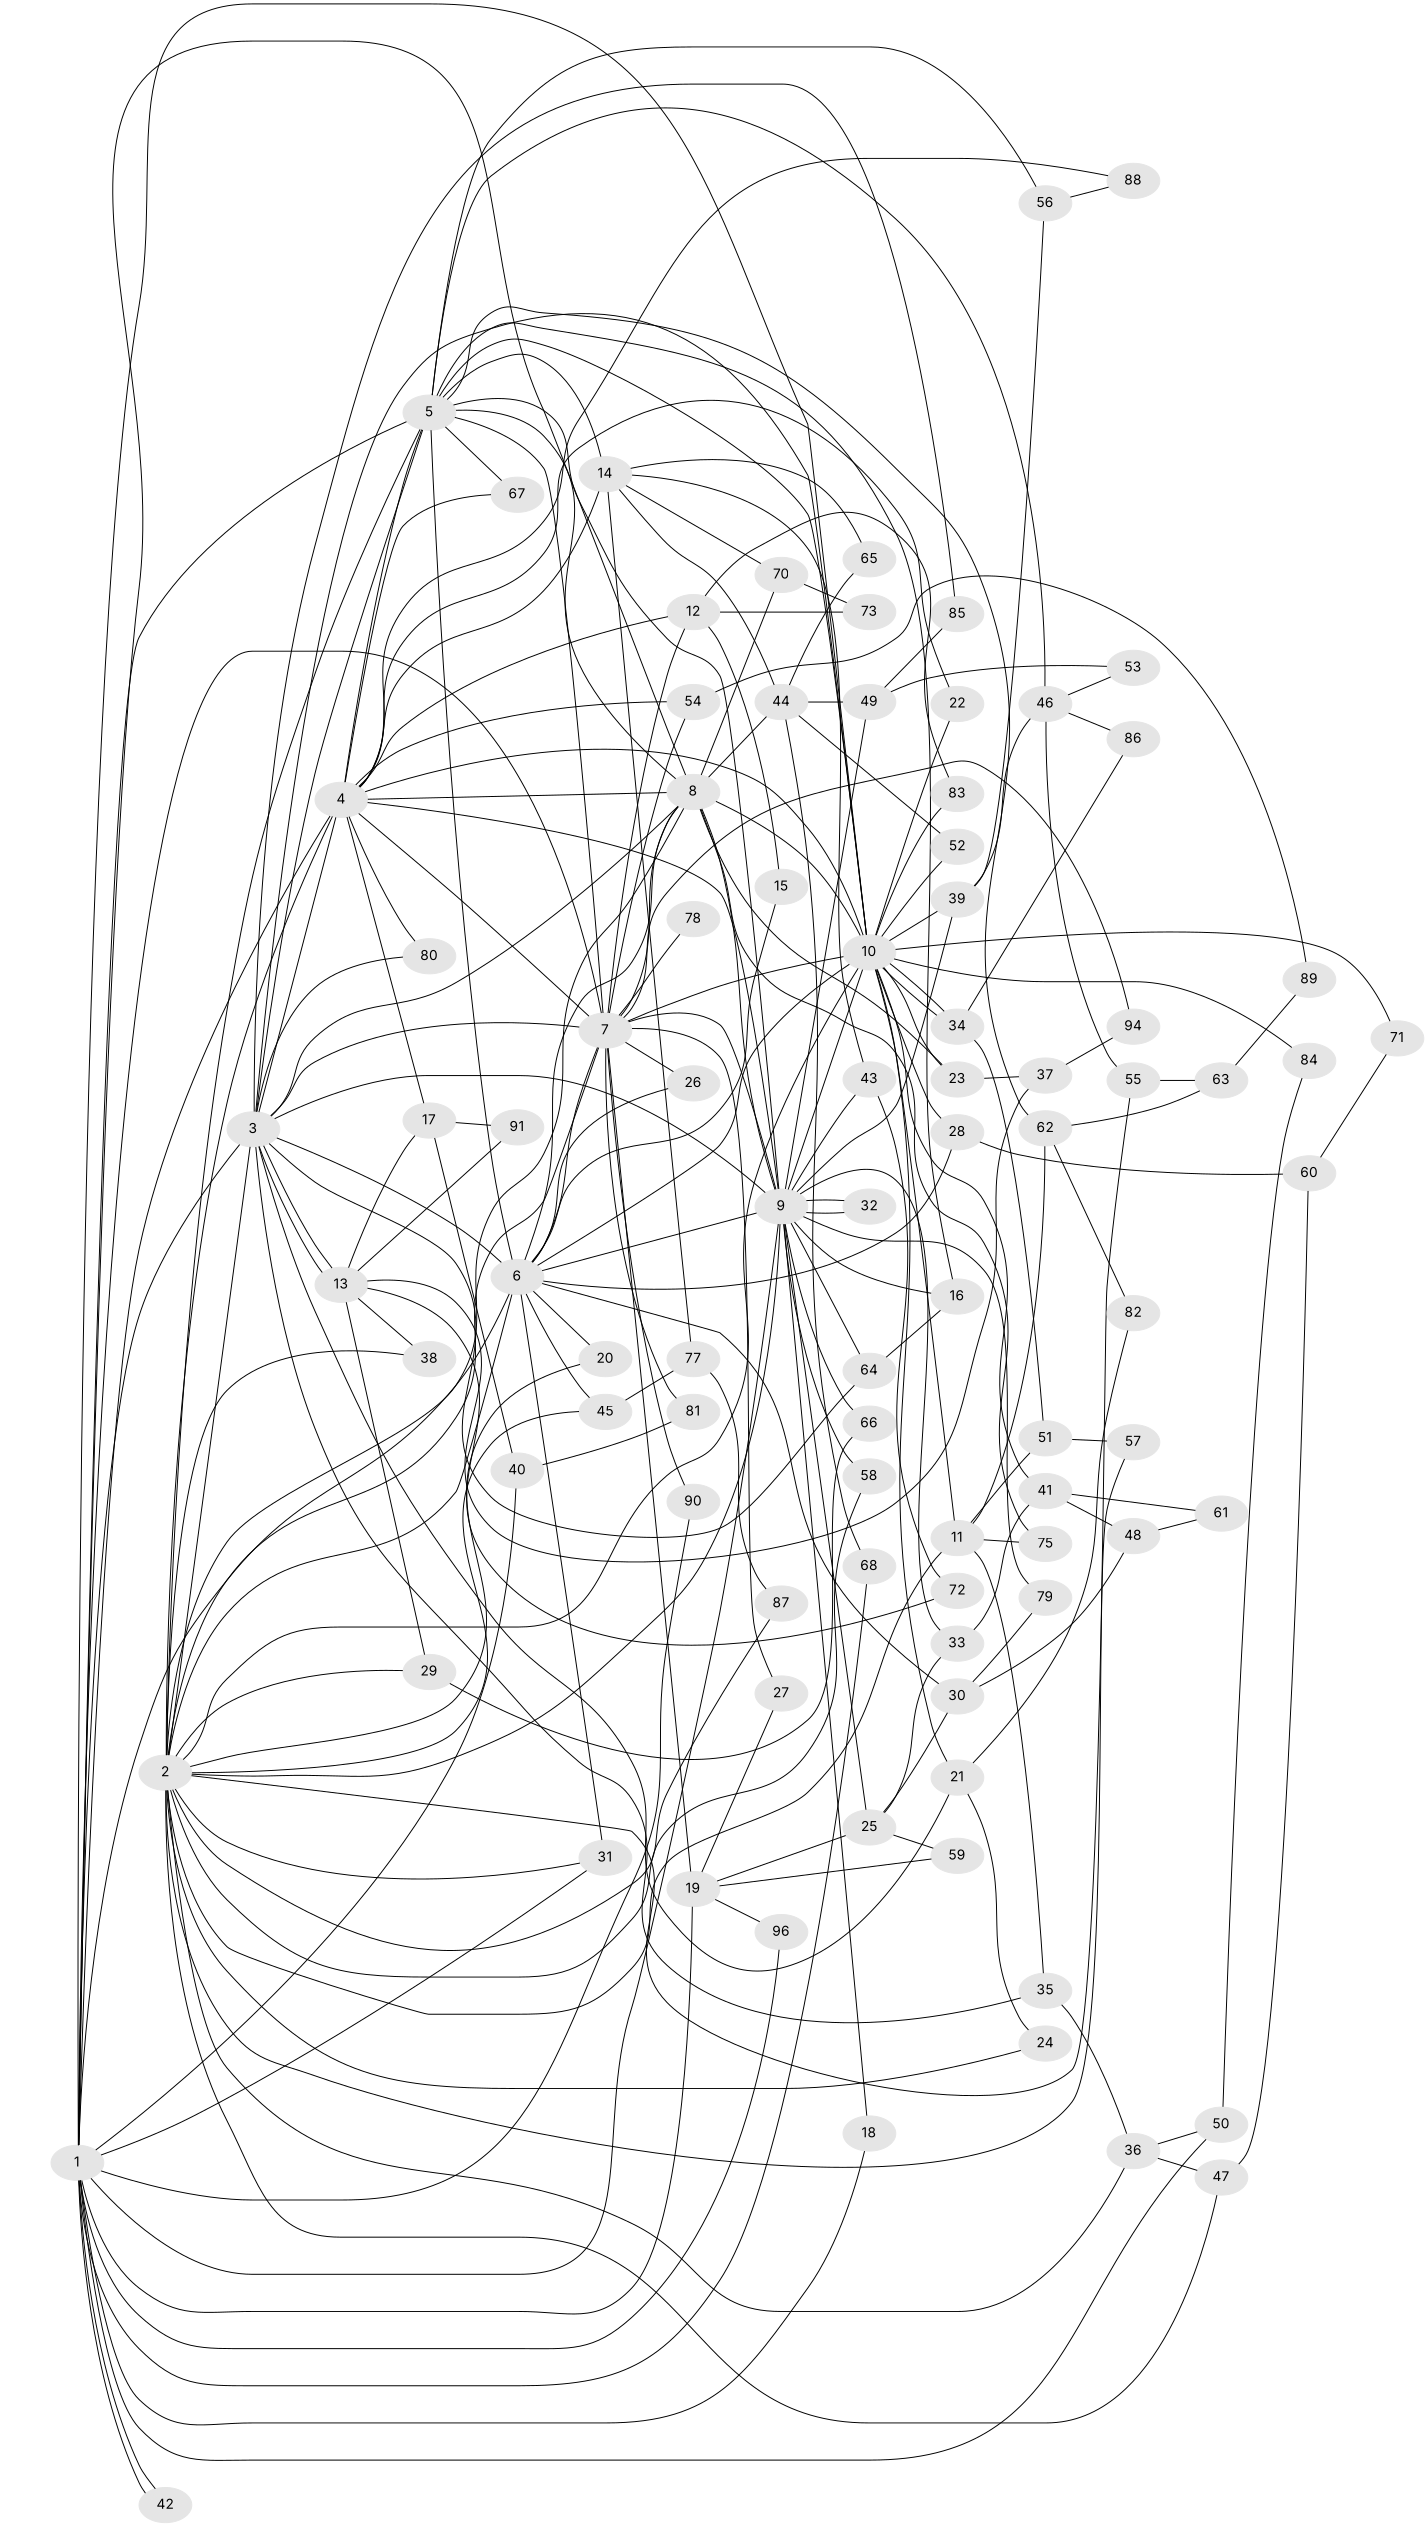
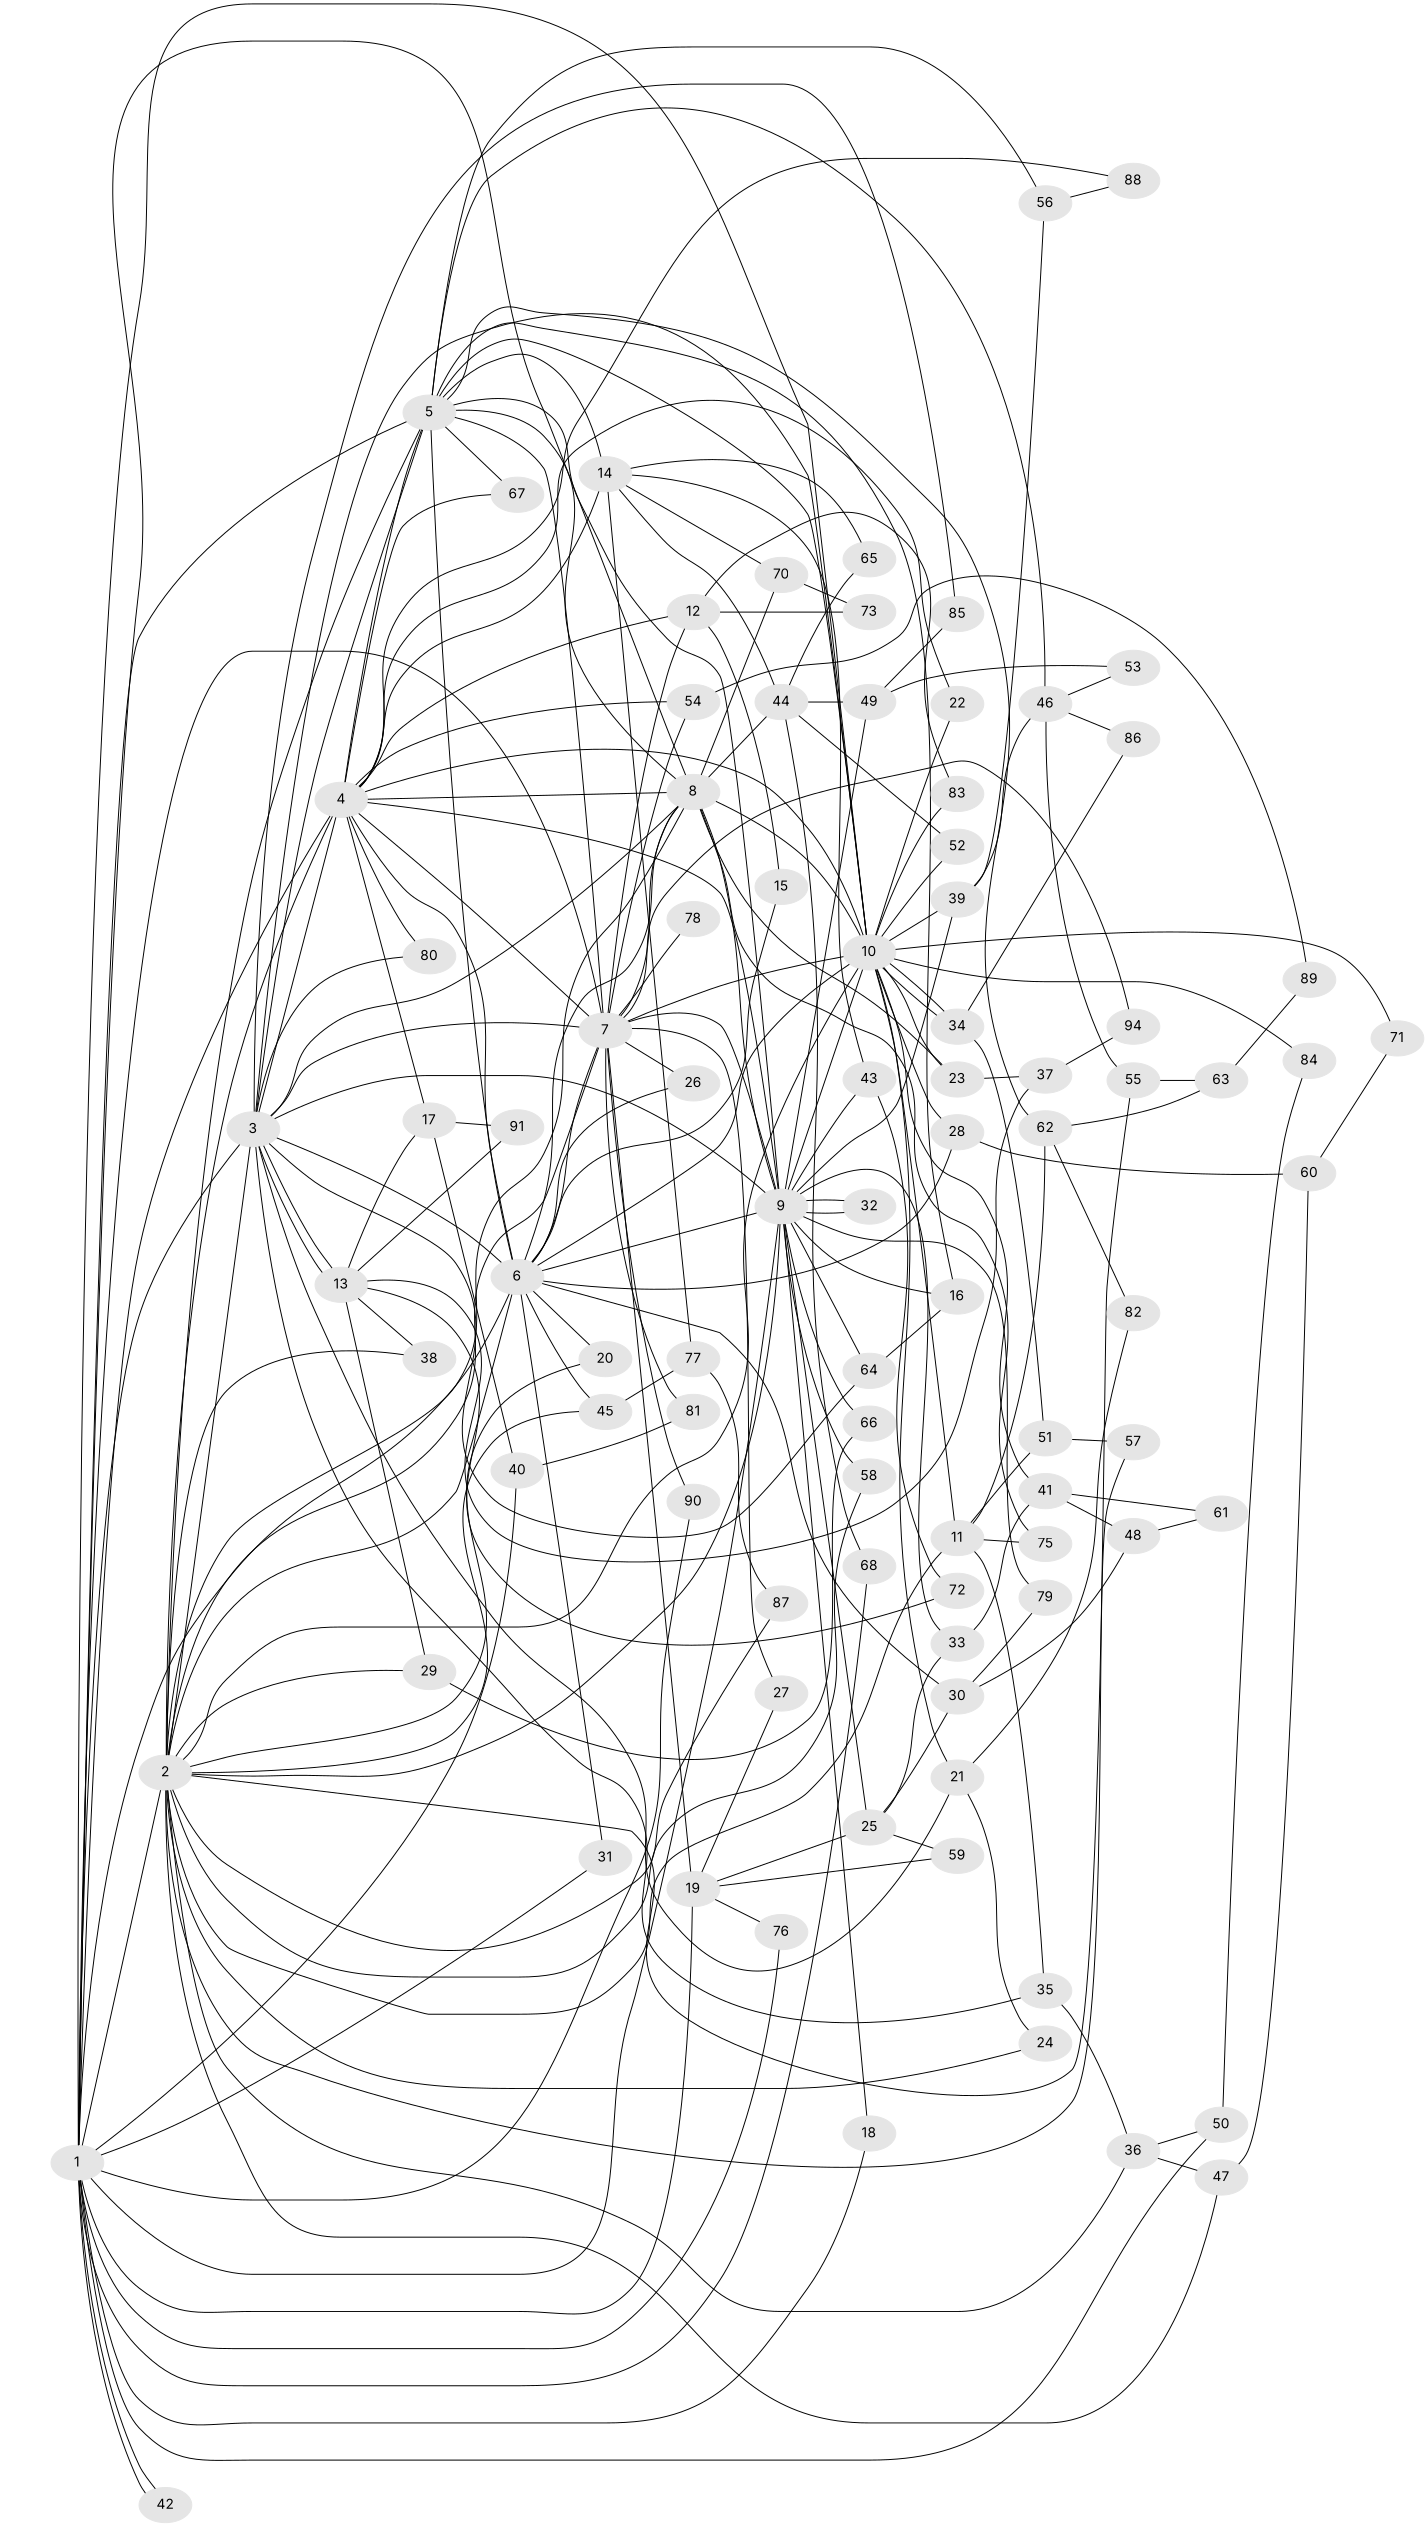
none -> (485, 1015)
(364, 1876) -> (121, 1968)
(781, 1932) -> (781, 1932)
